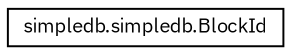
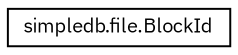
(146, 28) -> (119, 28)
